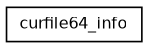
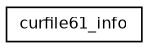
(74, 24) -> (74, 24)
